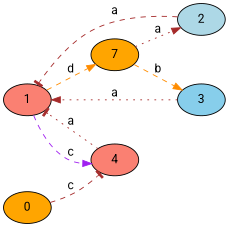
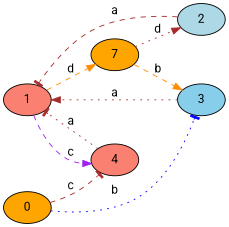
(158, 30) -> (158, 30)
none -> (141, 195)
